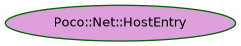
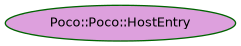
(120, 23) -> (120, 23)
